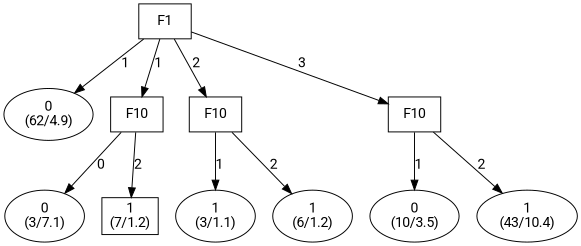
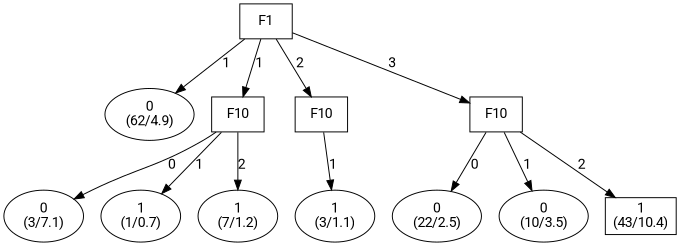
(130, 216) -> (238, 216)
none -> (141, 216)
(313, 216) -> none
none -> (437, 216)
(527, 216) -> (641, 216)
